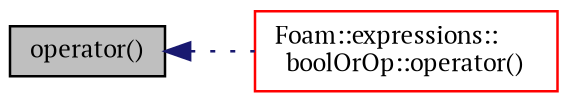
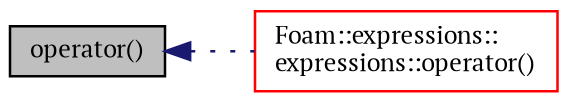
(406, 51) -> (406, 51)
